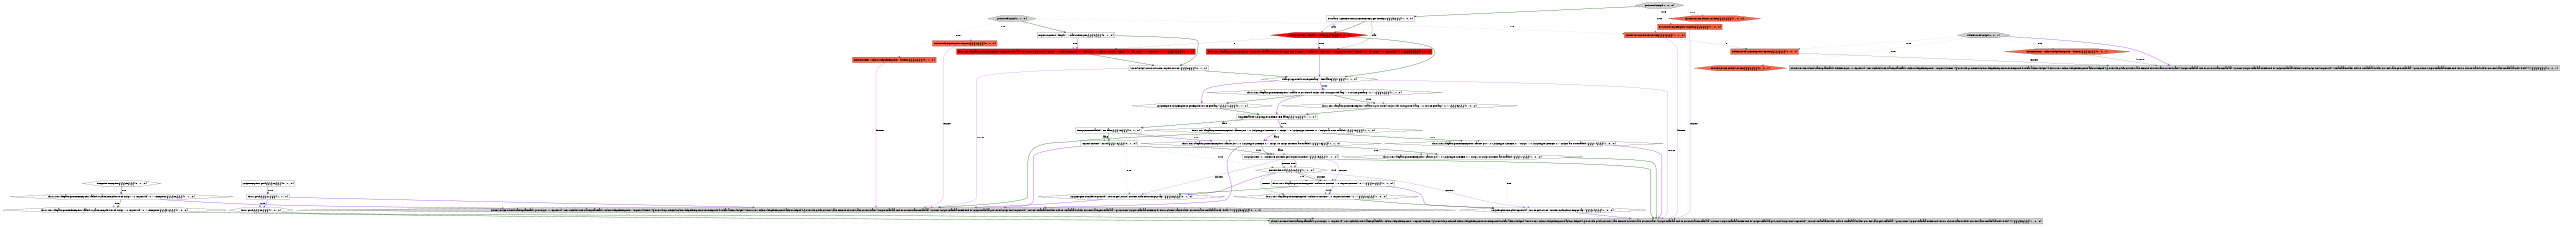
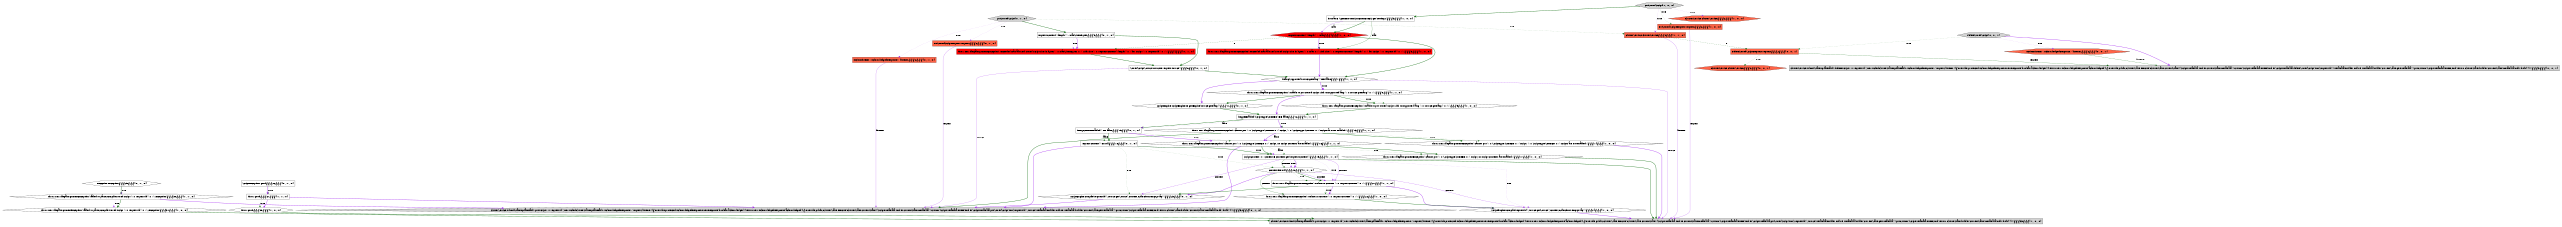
(1867, 52) -> (1753, 59)
